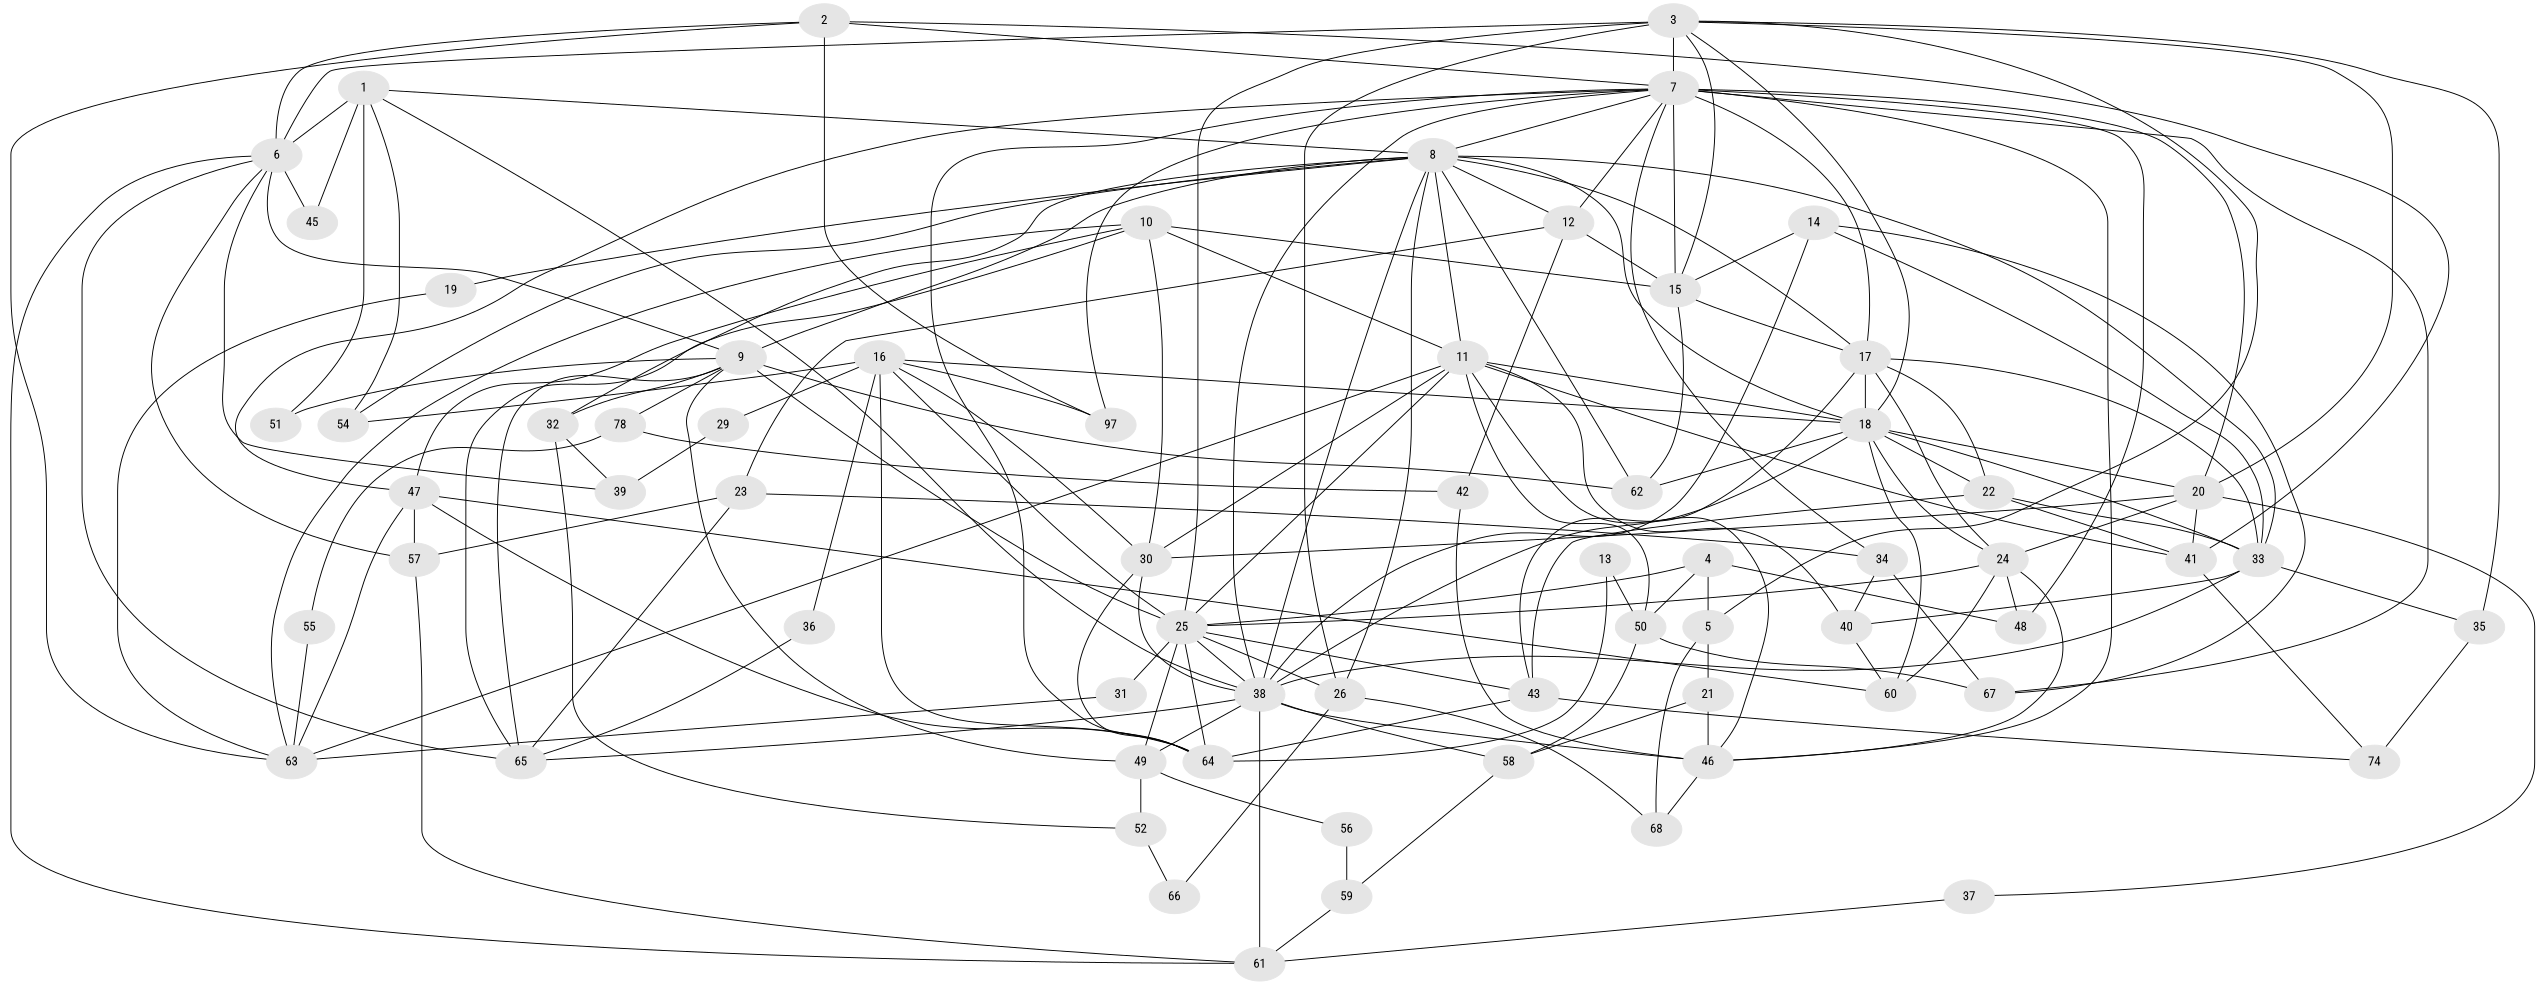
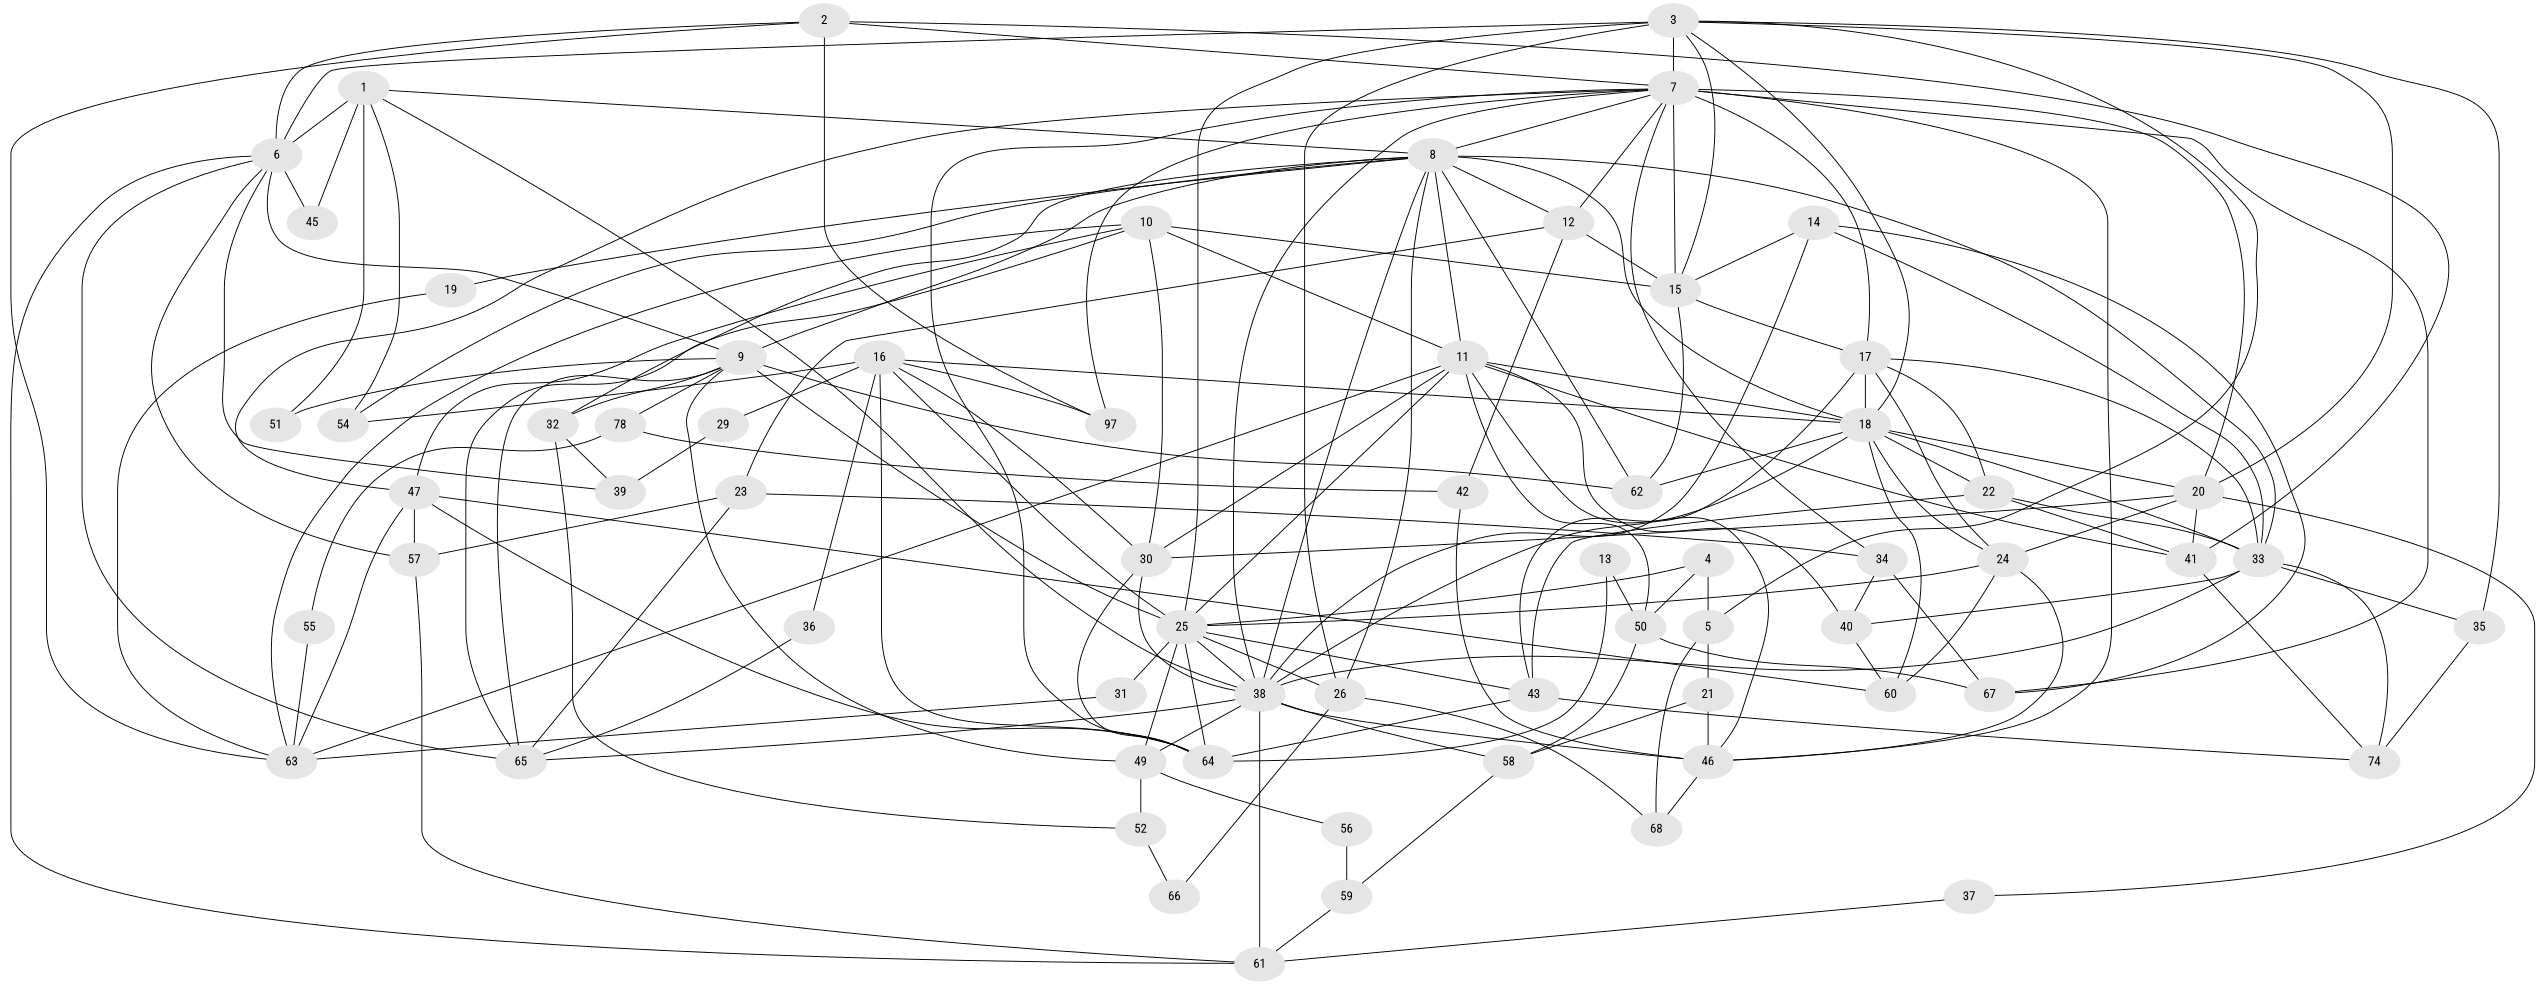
(1667, 222) -> none
(2021, 627) -> none
none -> (2379, 627)
